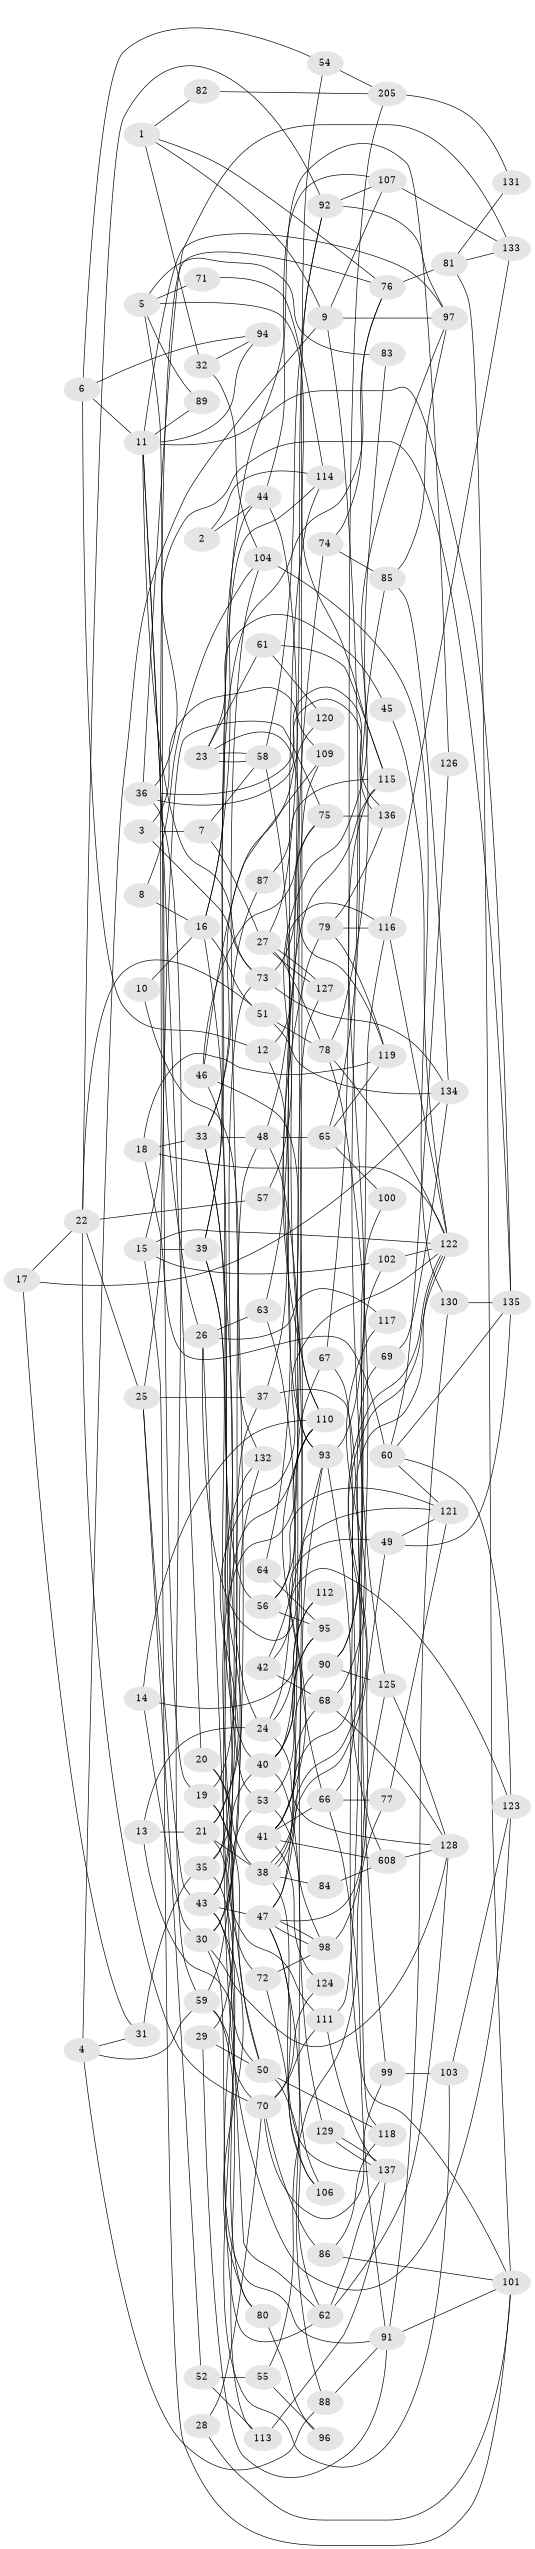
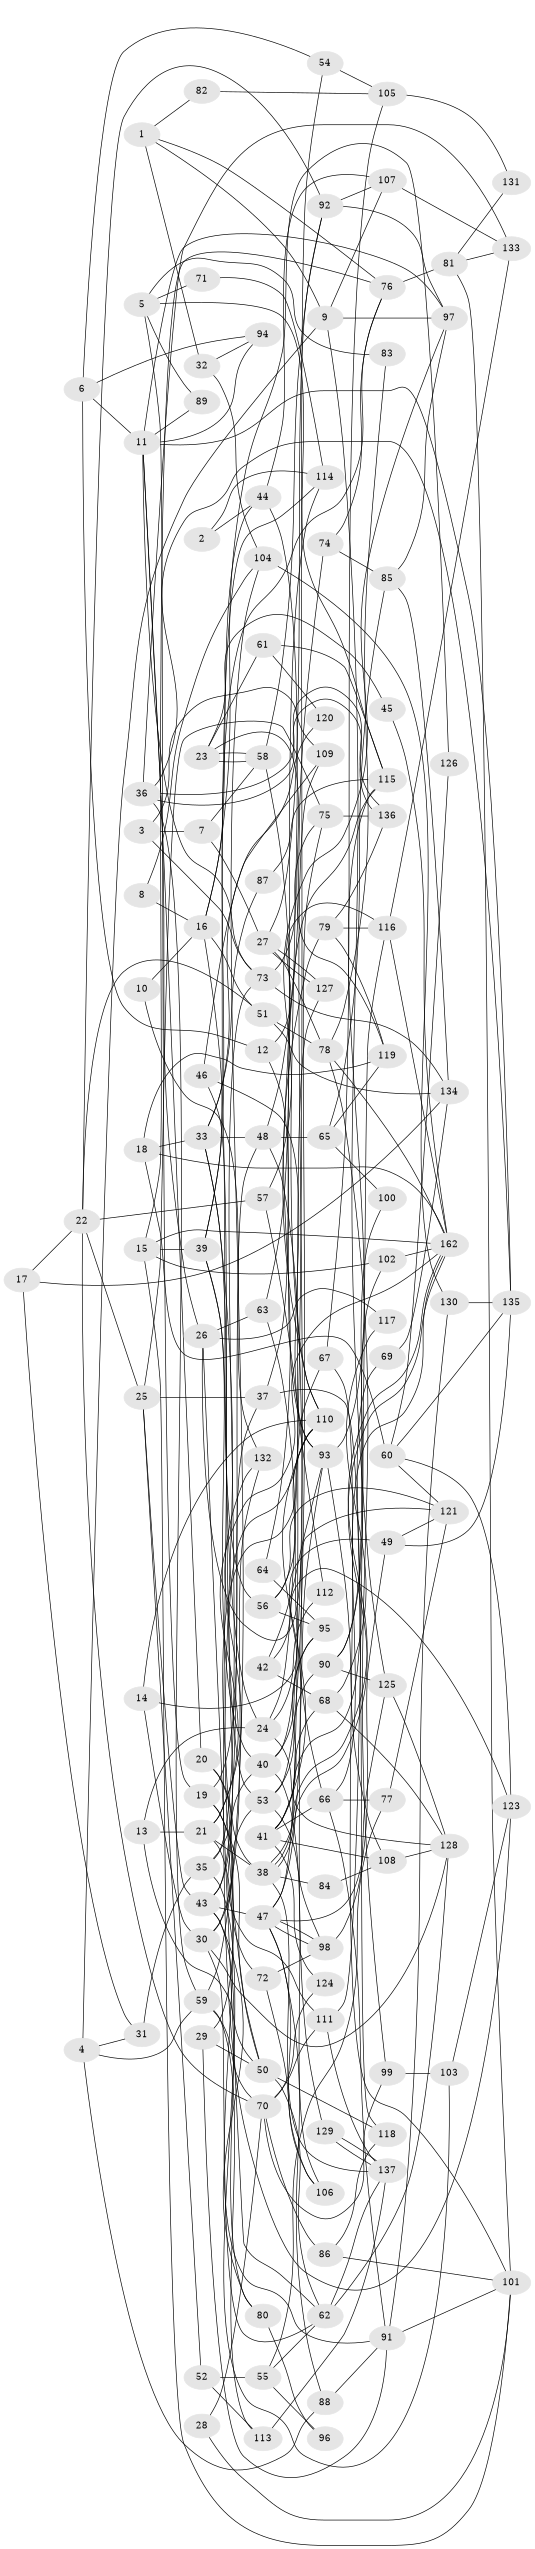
(387, 94) -> (387, 94)
(258, 914) -> (305, 1311)
(449, 1245) -> (449, 1245)
(294, 1680) -> (308, 1489)
(387, 1861) -> (387, 1861)
none -> (294, 2347)
